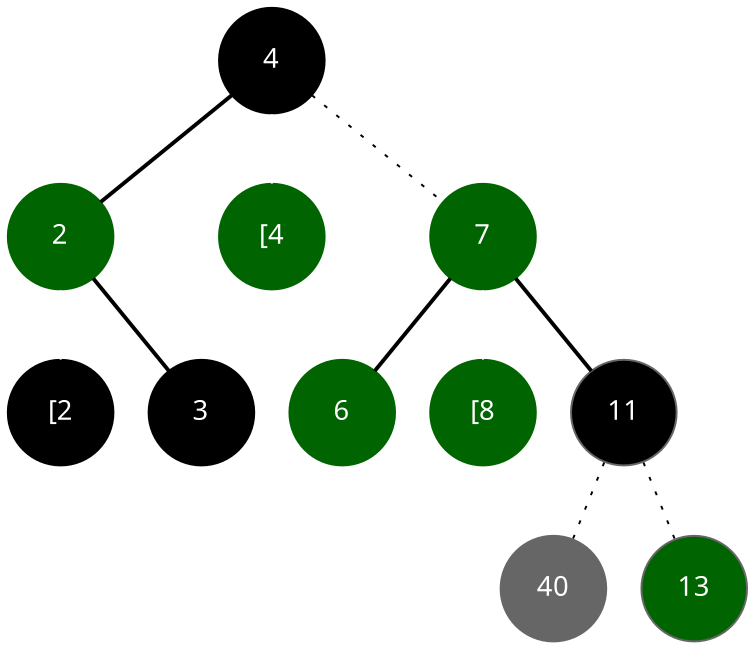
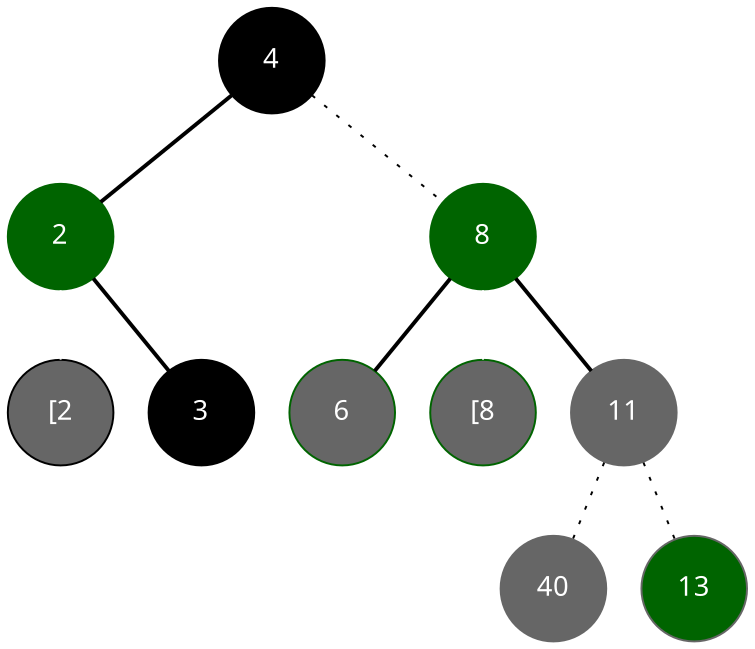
(272, 237) -> none
(483, 237) -> (483, 237)
(61, 413) -> (61, 413)
(342, 413) -> (342, 413)
(483, 413) -> (483, 413)
(624, 413) -> (624, 413)
